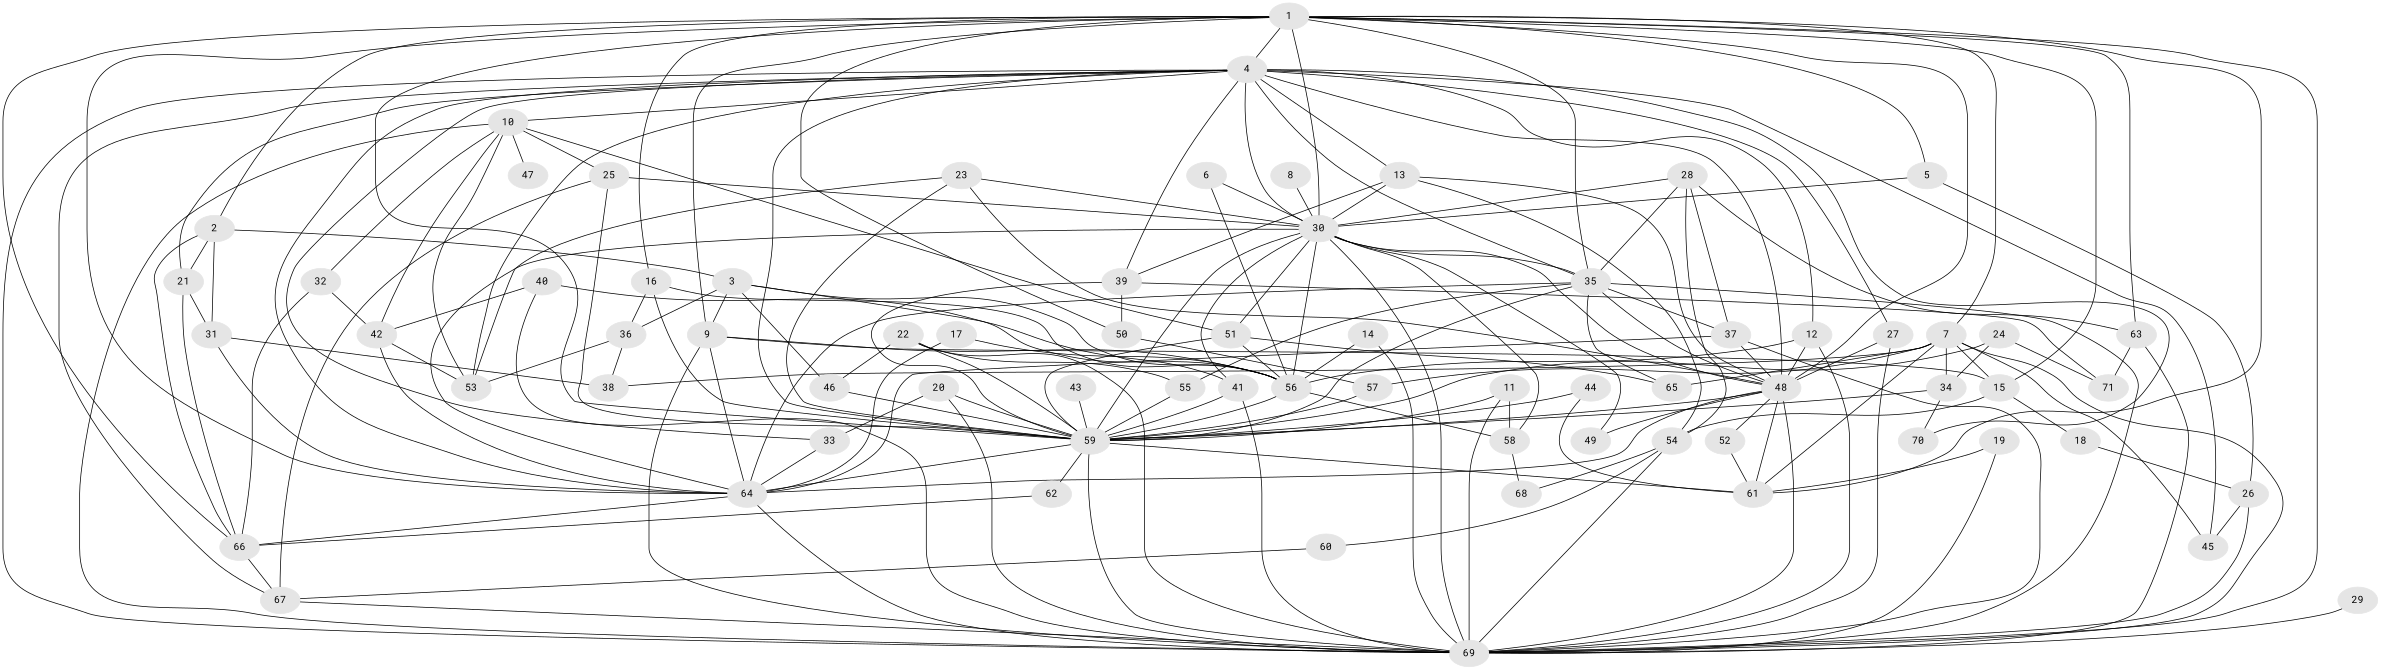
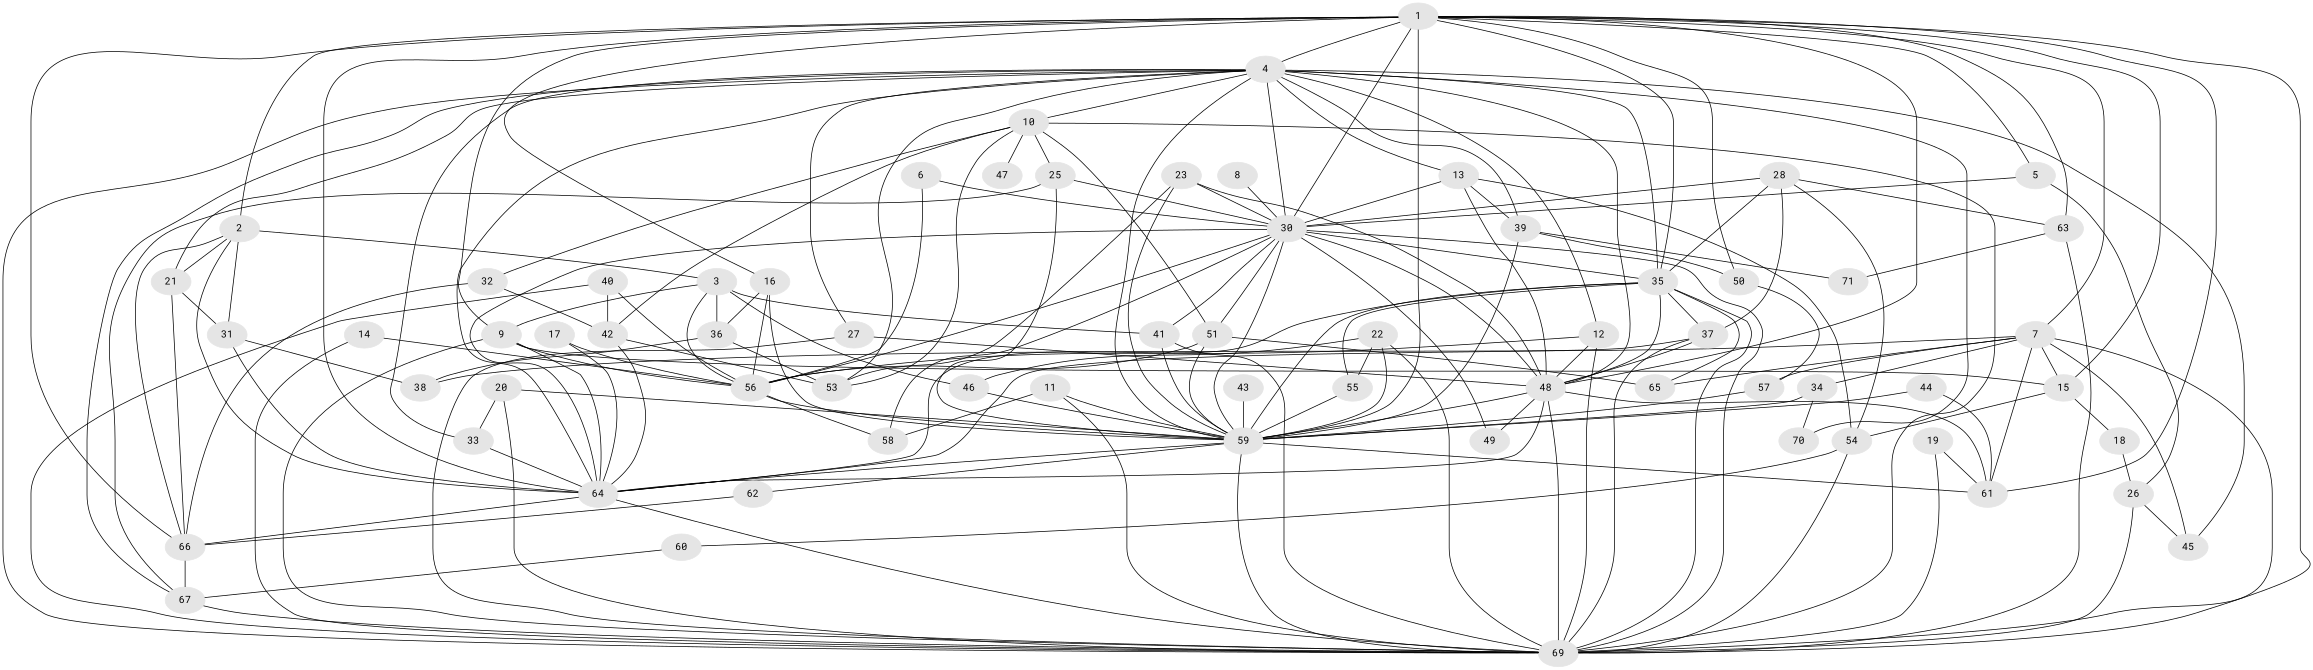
(1999, 335) -> none
(1725, 441) -> none
none -> (306, 460)
(1521, 494) -> none
(2358, 600) -> none
